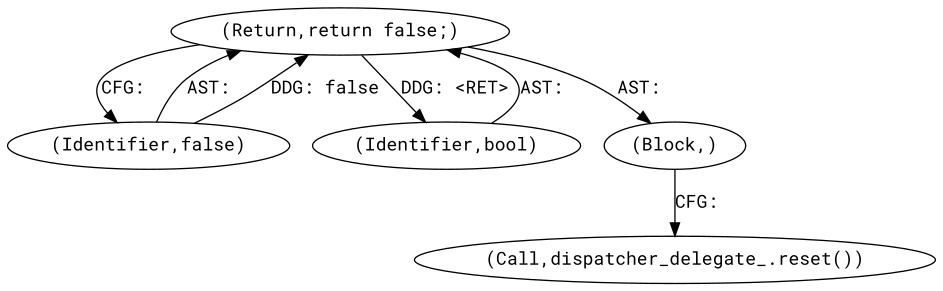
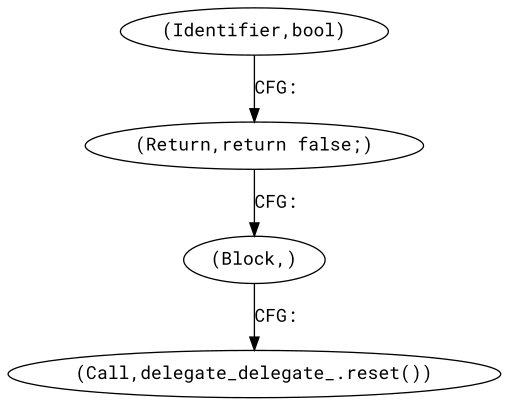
(389, 84) -> none
(548, 89) -> (282, 89)
(645, 89) -> (282, 203)
(149, 146) -> none
(675, 260) -> (254, 374)
